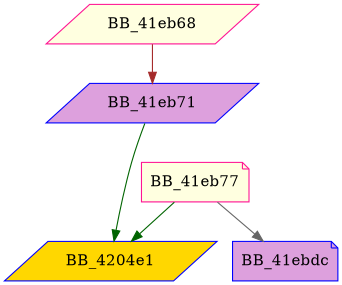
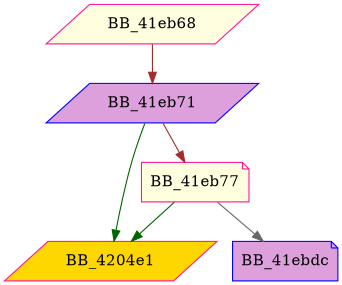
none -> (171, 138)
(111, 261) -> (111, 261)
